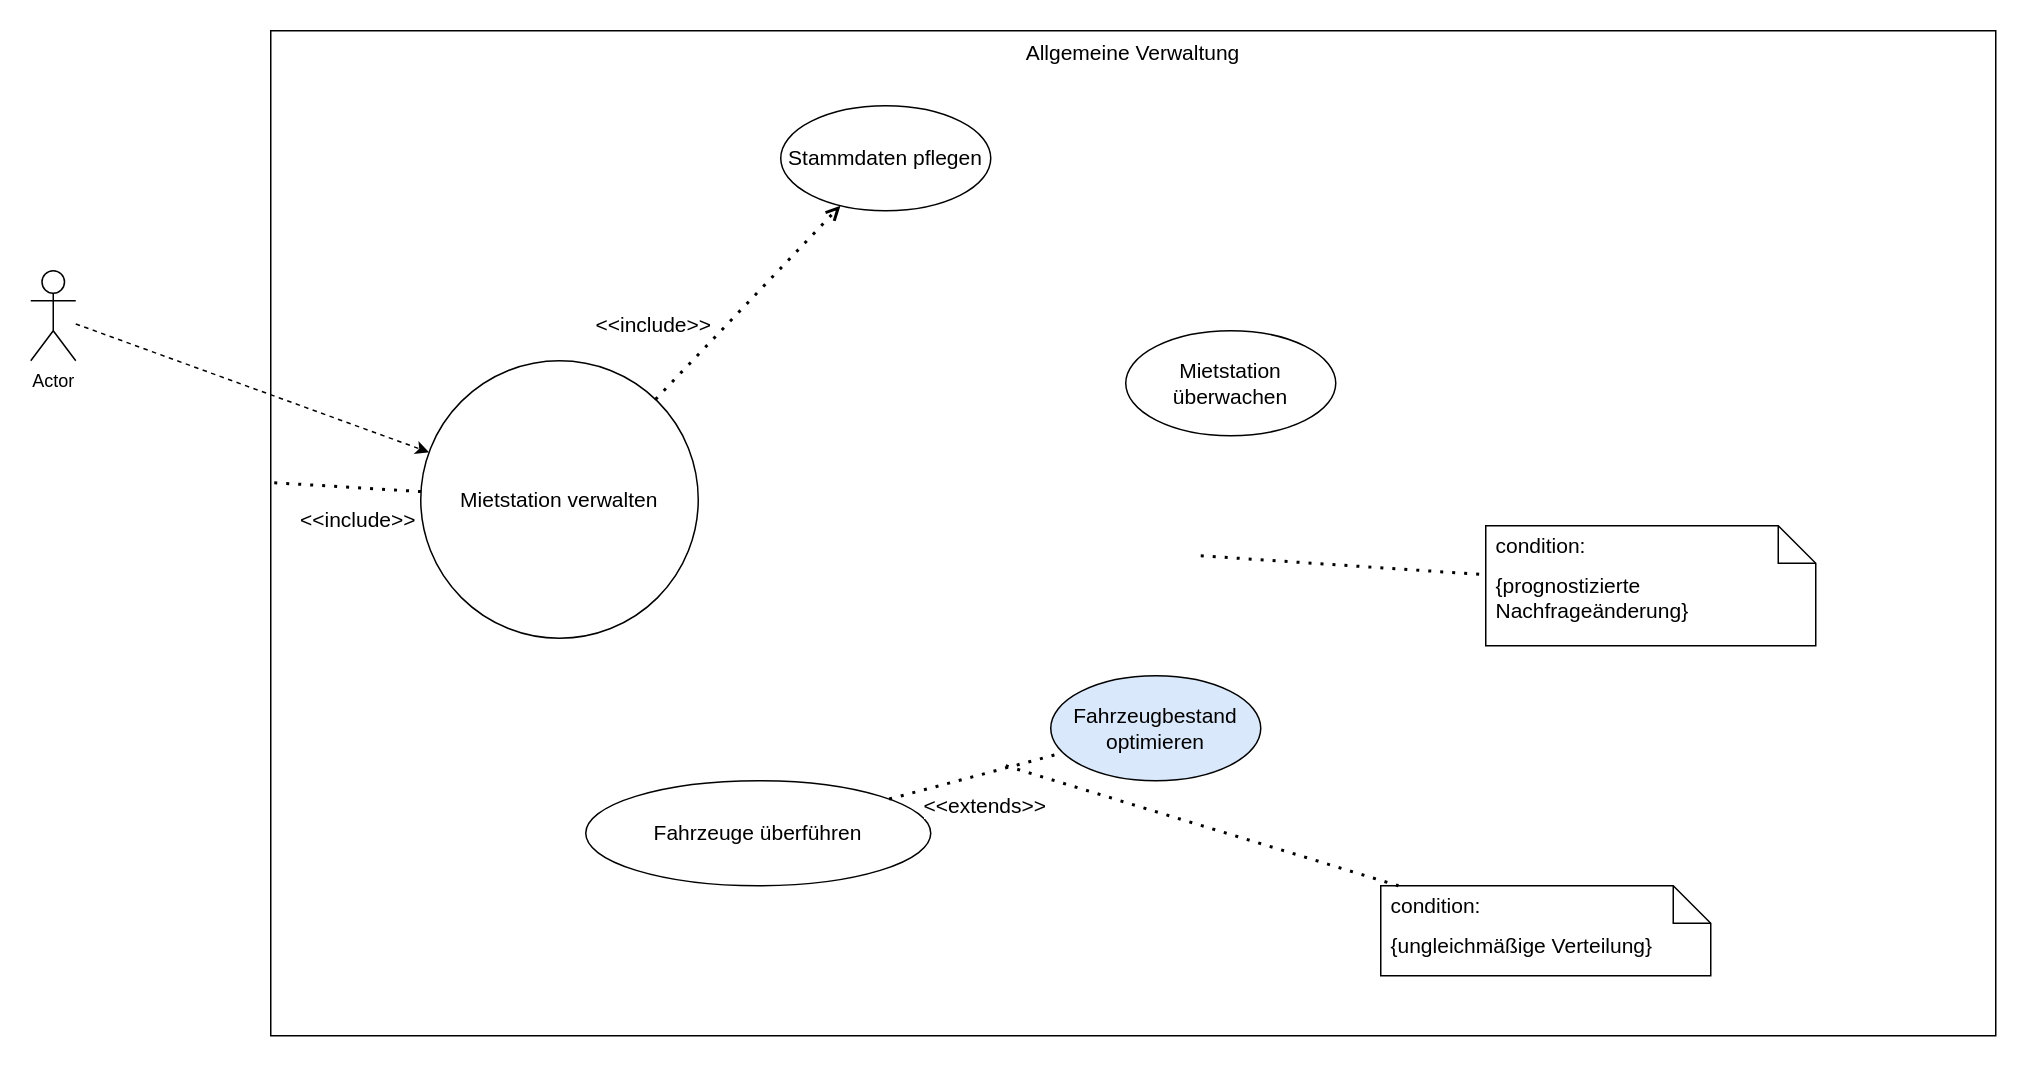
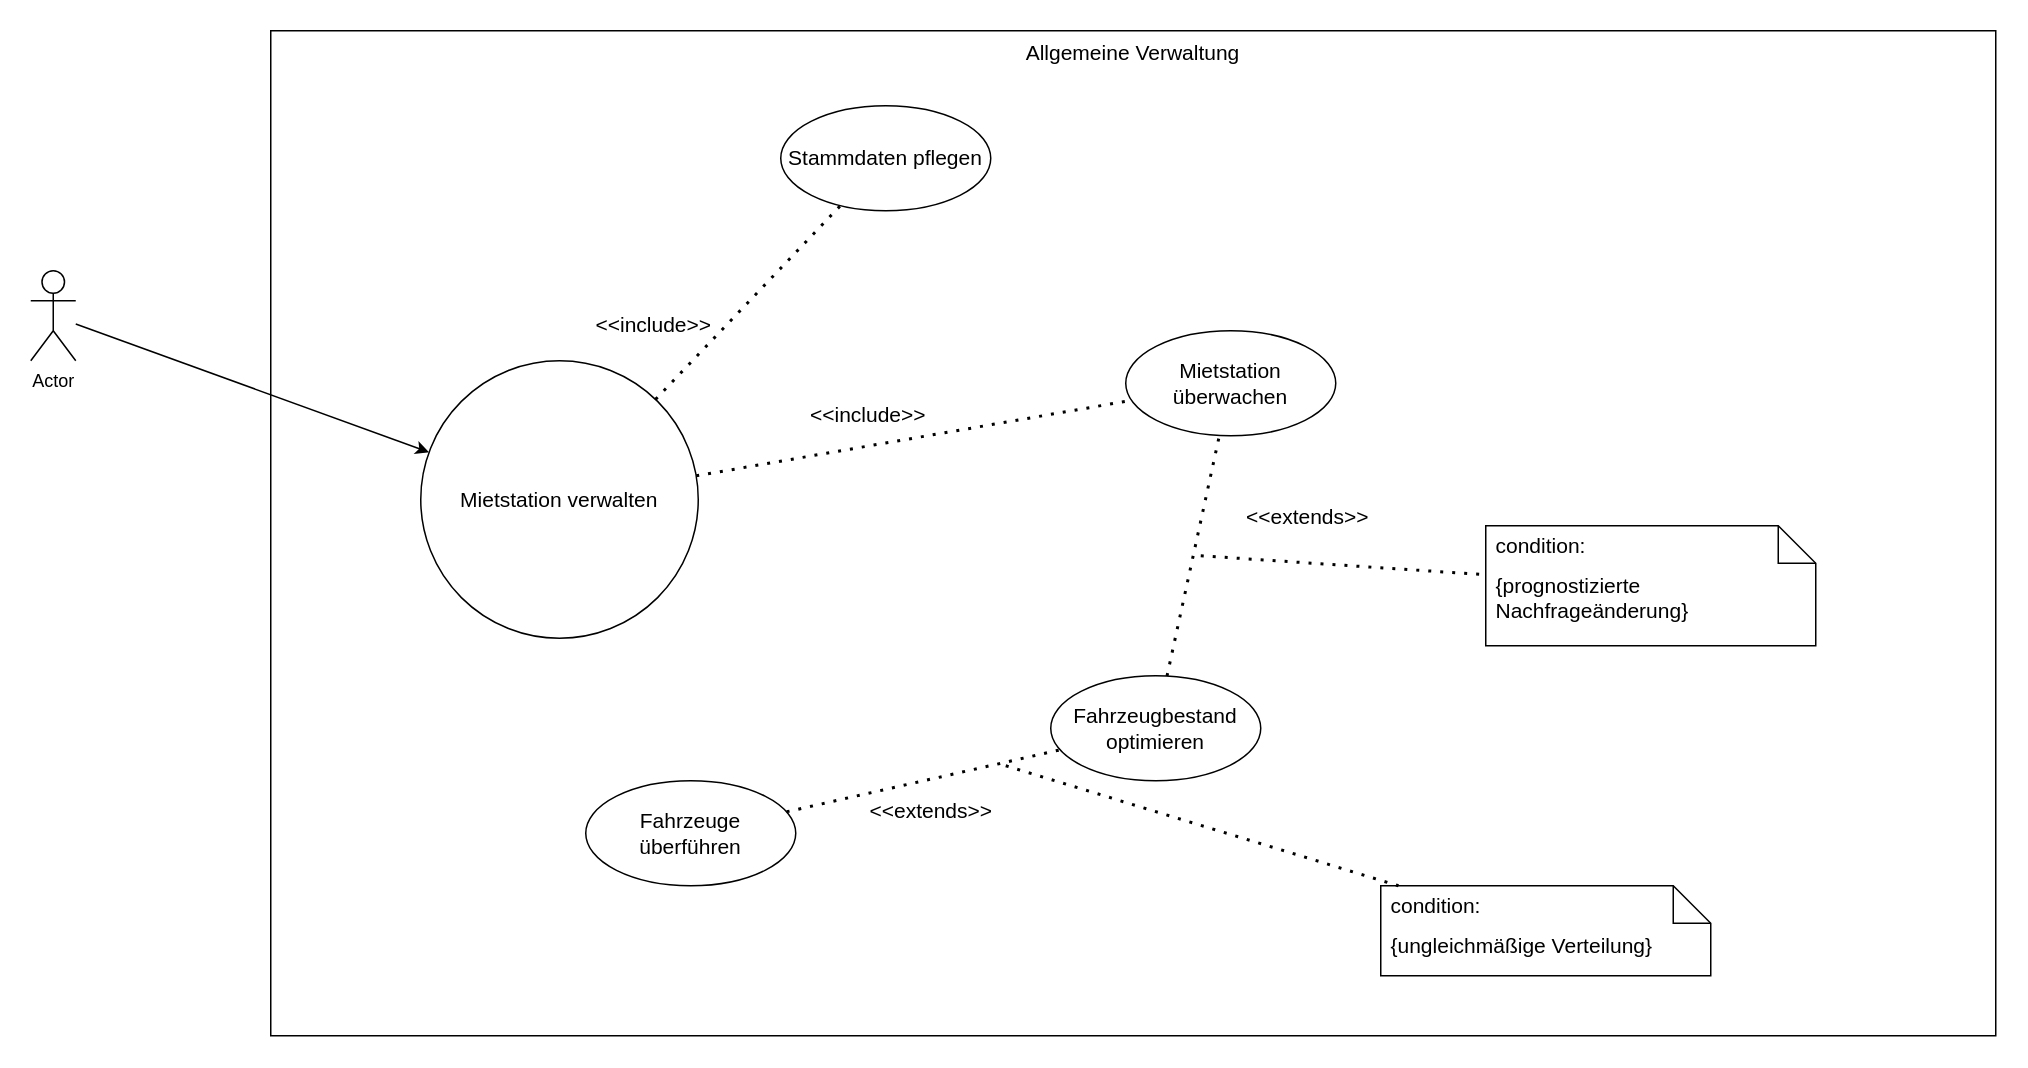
(833, 213) -> (836, 211)
(249, 387) -> (249, 387)
(347, 487) -> (910, 439)
none -> (1193, 557)
(1156, 728) -> (1156, 728)
(758, 833) -> (691, 833)
